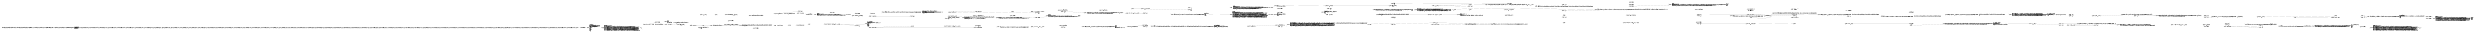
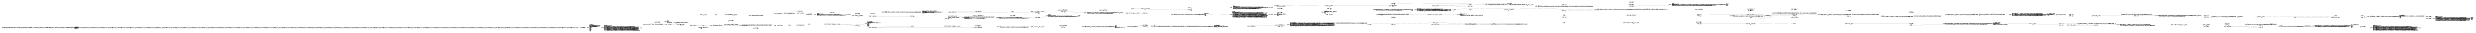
(1509, 15) -> none
